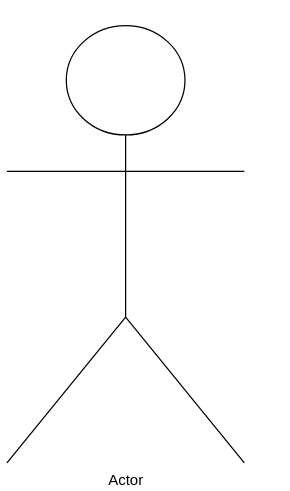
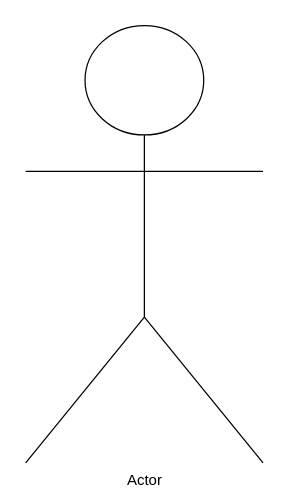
(126, 244) -> (144, 244)
